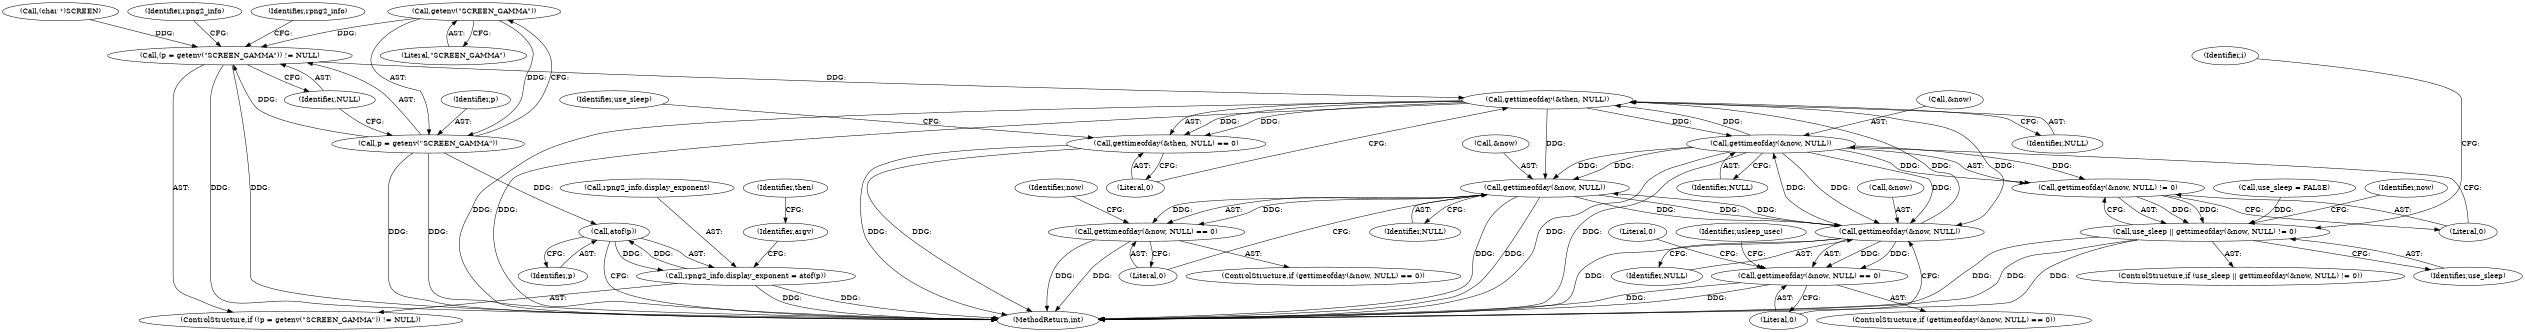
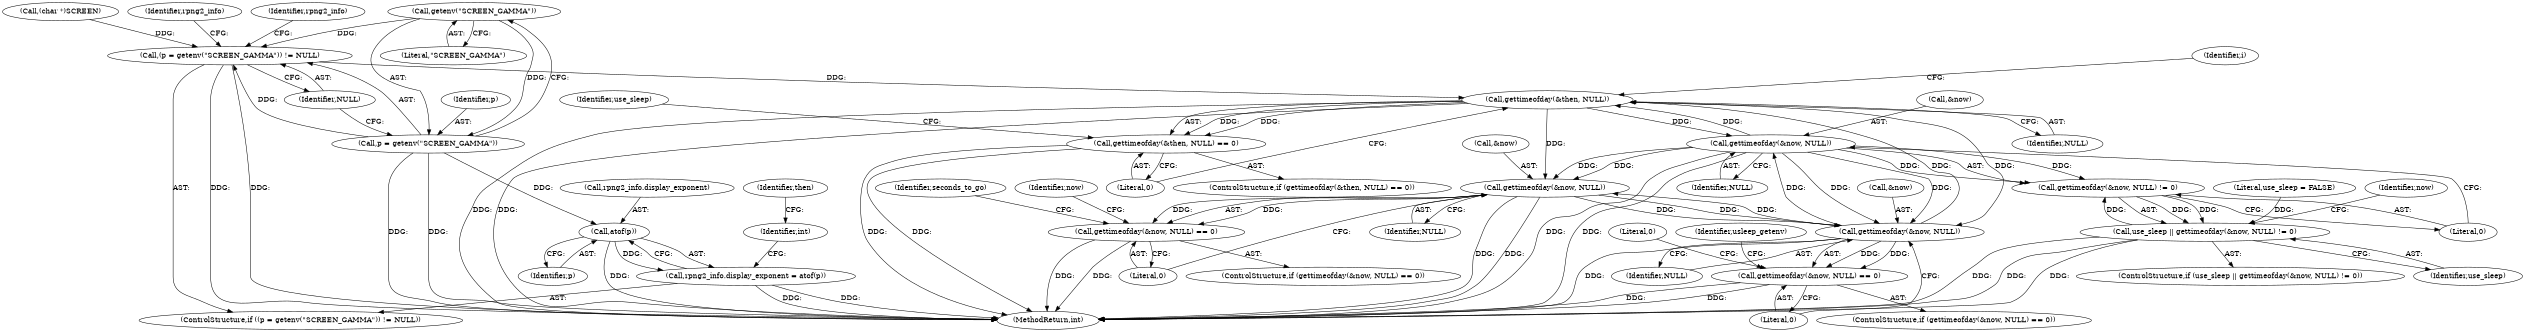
(2461, 112) -> (1909, 76)
none -> (941, 188)
none -> (1312, 188)
(2285, 188) -> (2285, 188)
(2118, 210) -> (2118, 210)
(695, 230) -> (632, 208)
(786, 232) -> (786, 232)
(1741, 232) -> (1741, 232)
(665, 254) -> (665, 254)
(621, 276) -> (621, 276)
